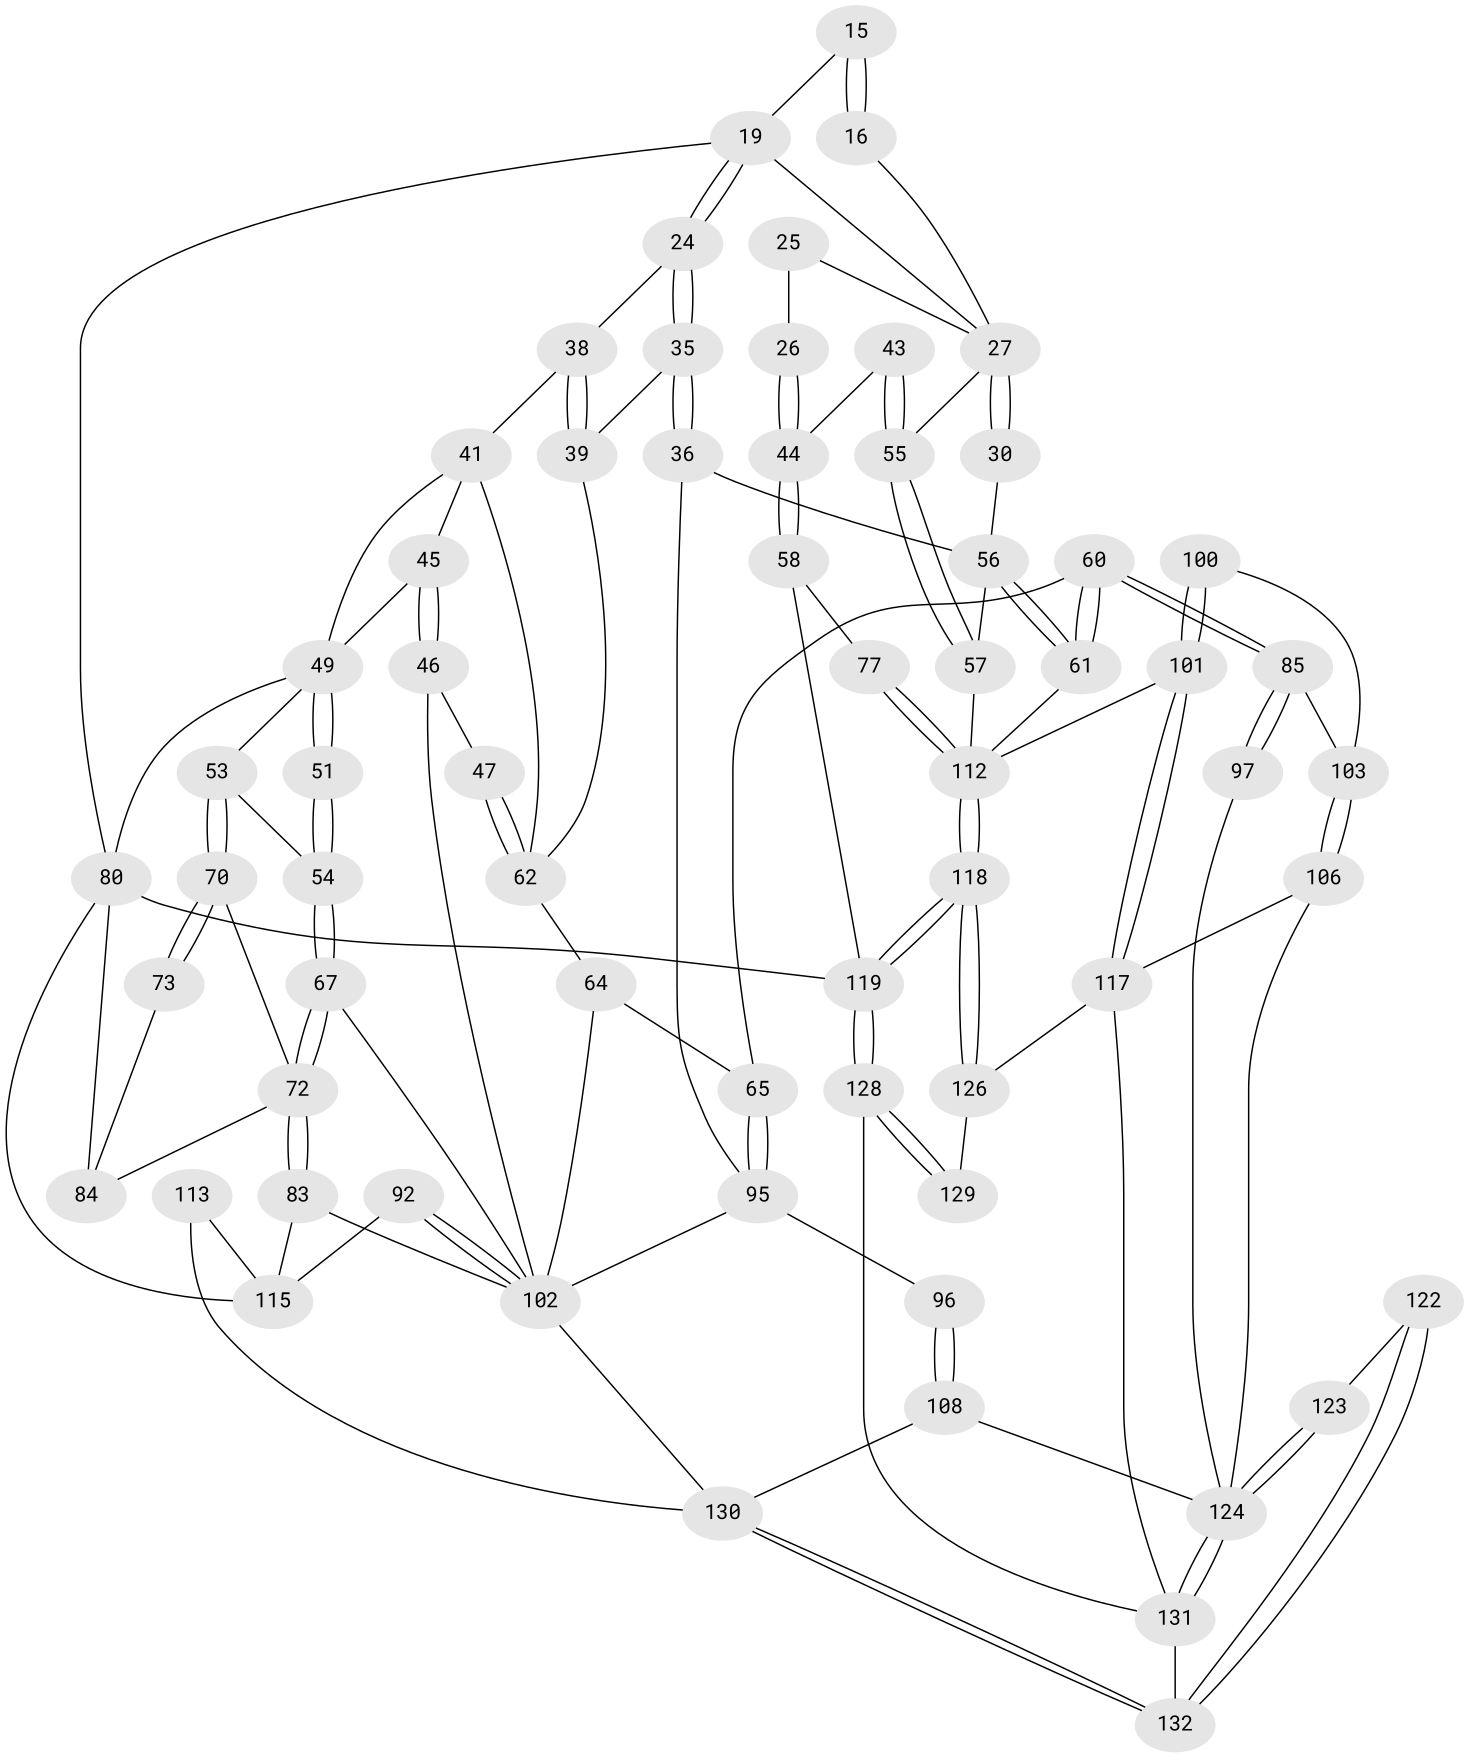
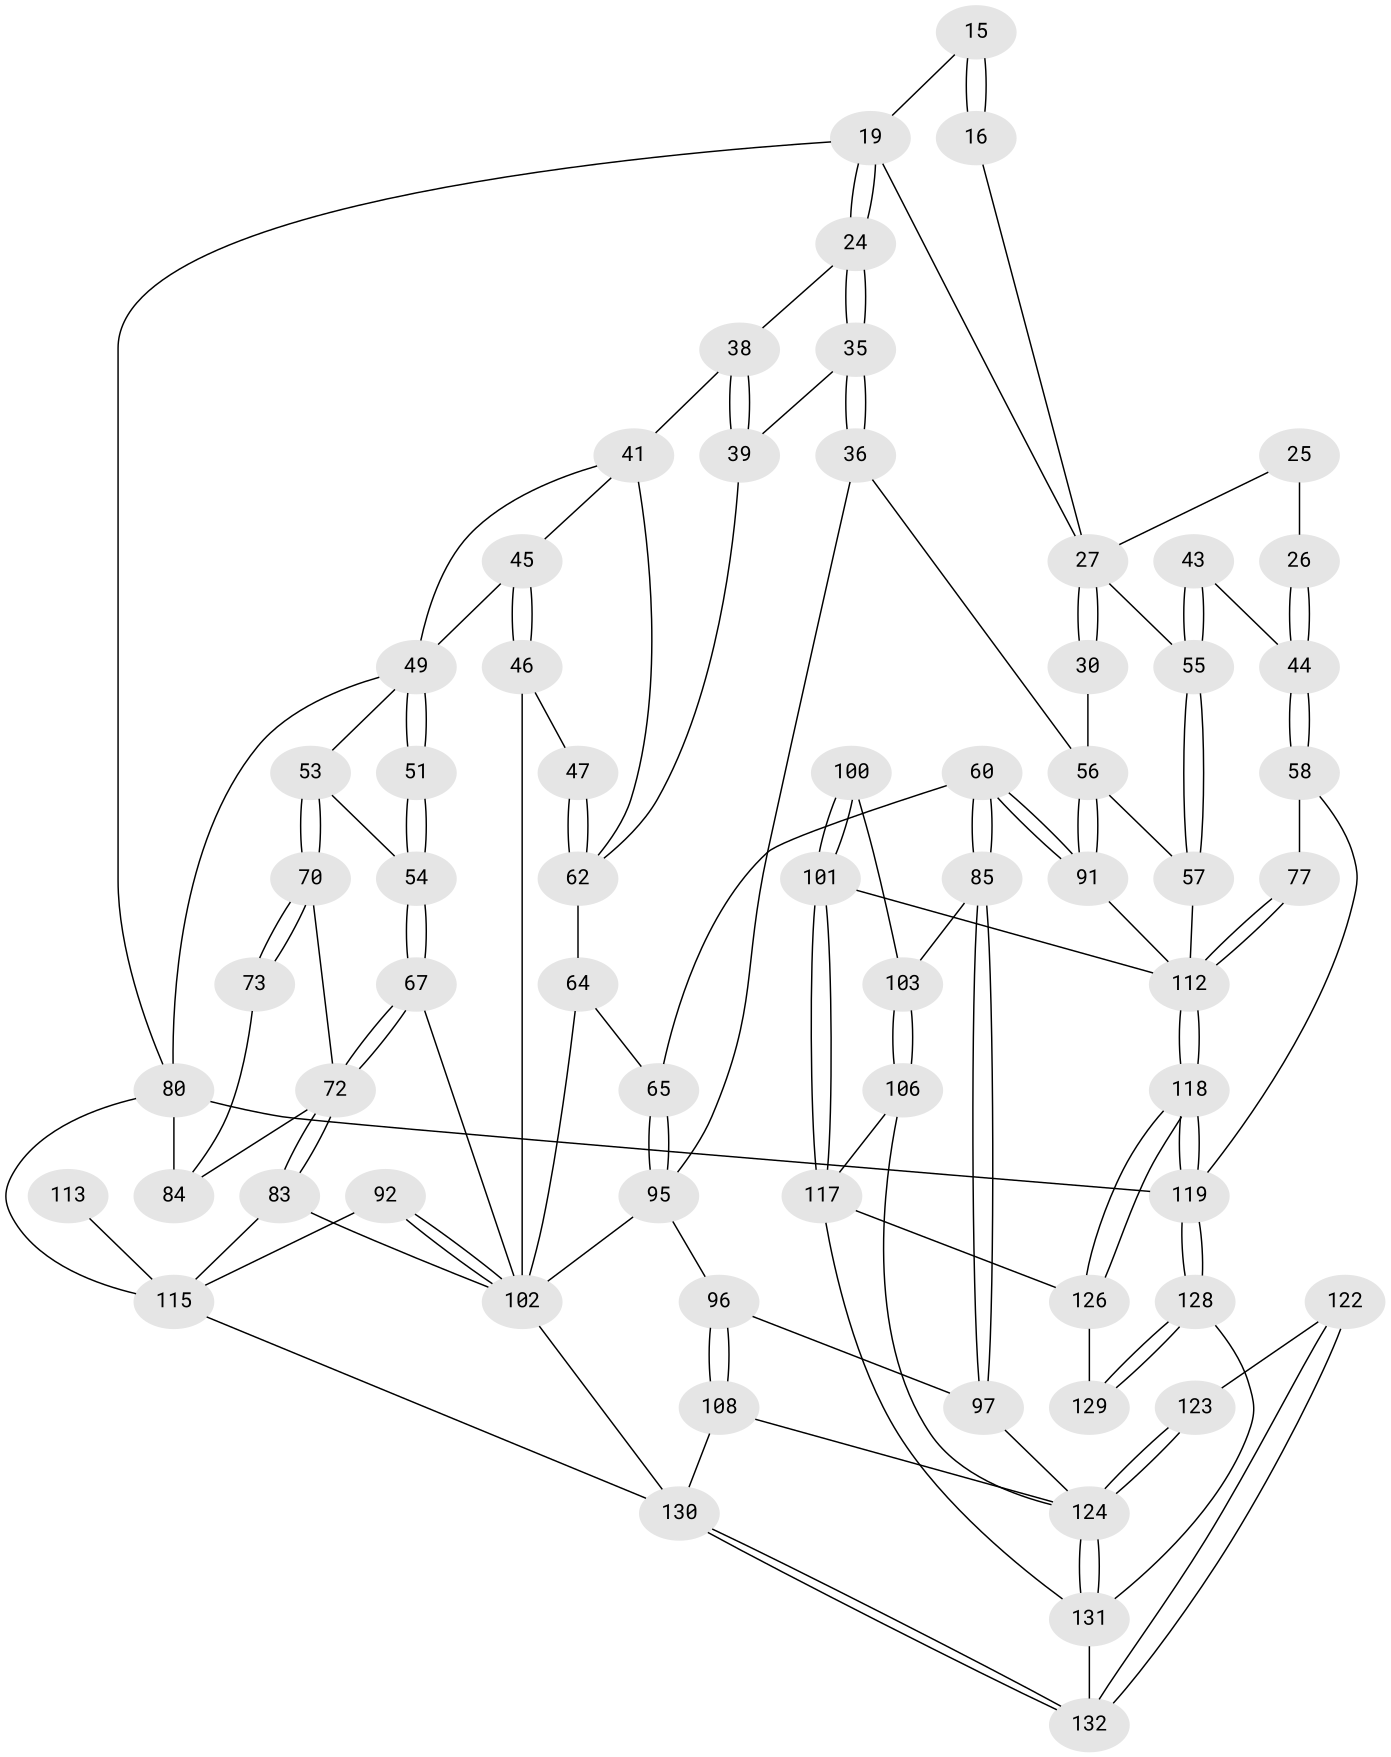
(1081, 667) -> (1088, 879)
none -> (851, 1355)
(382, 1440) -> (426, 1408)
